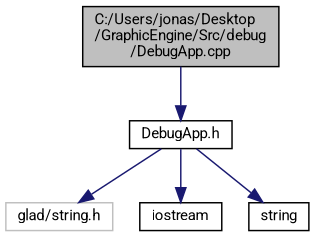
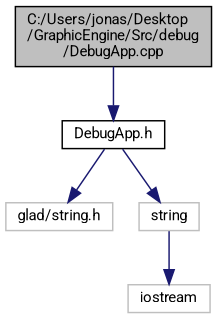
(181, 168) -> (169, 250)
(181, 217) -> (169, 299)
(279, 217) -> (169, 217)
